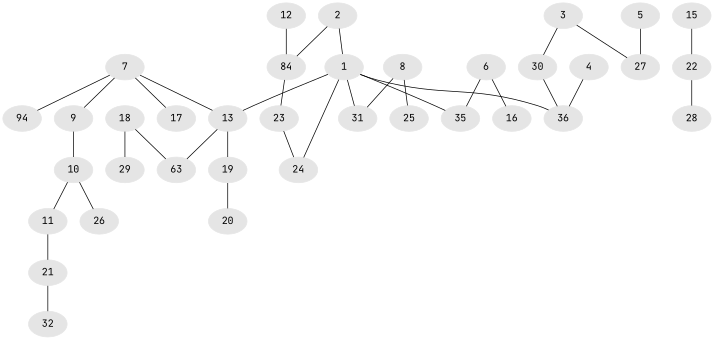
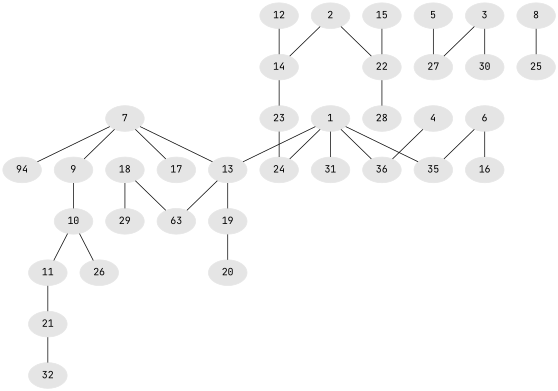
(341, 41) -> (356, 41)
(286, 67) -> (279, 67)
(380, 93) -> none
(550, 93) -> none
